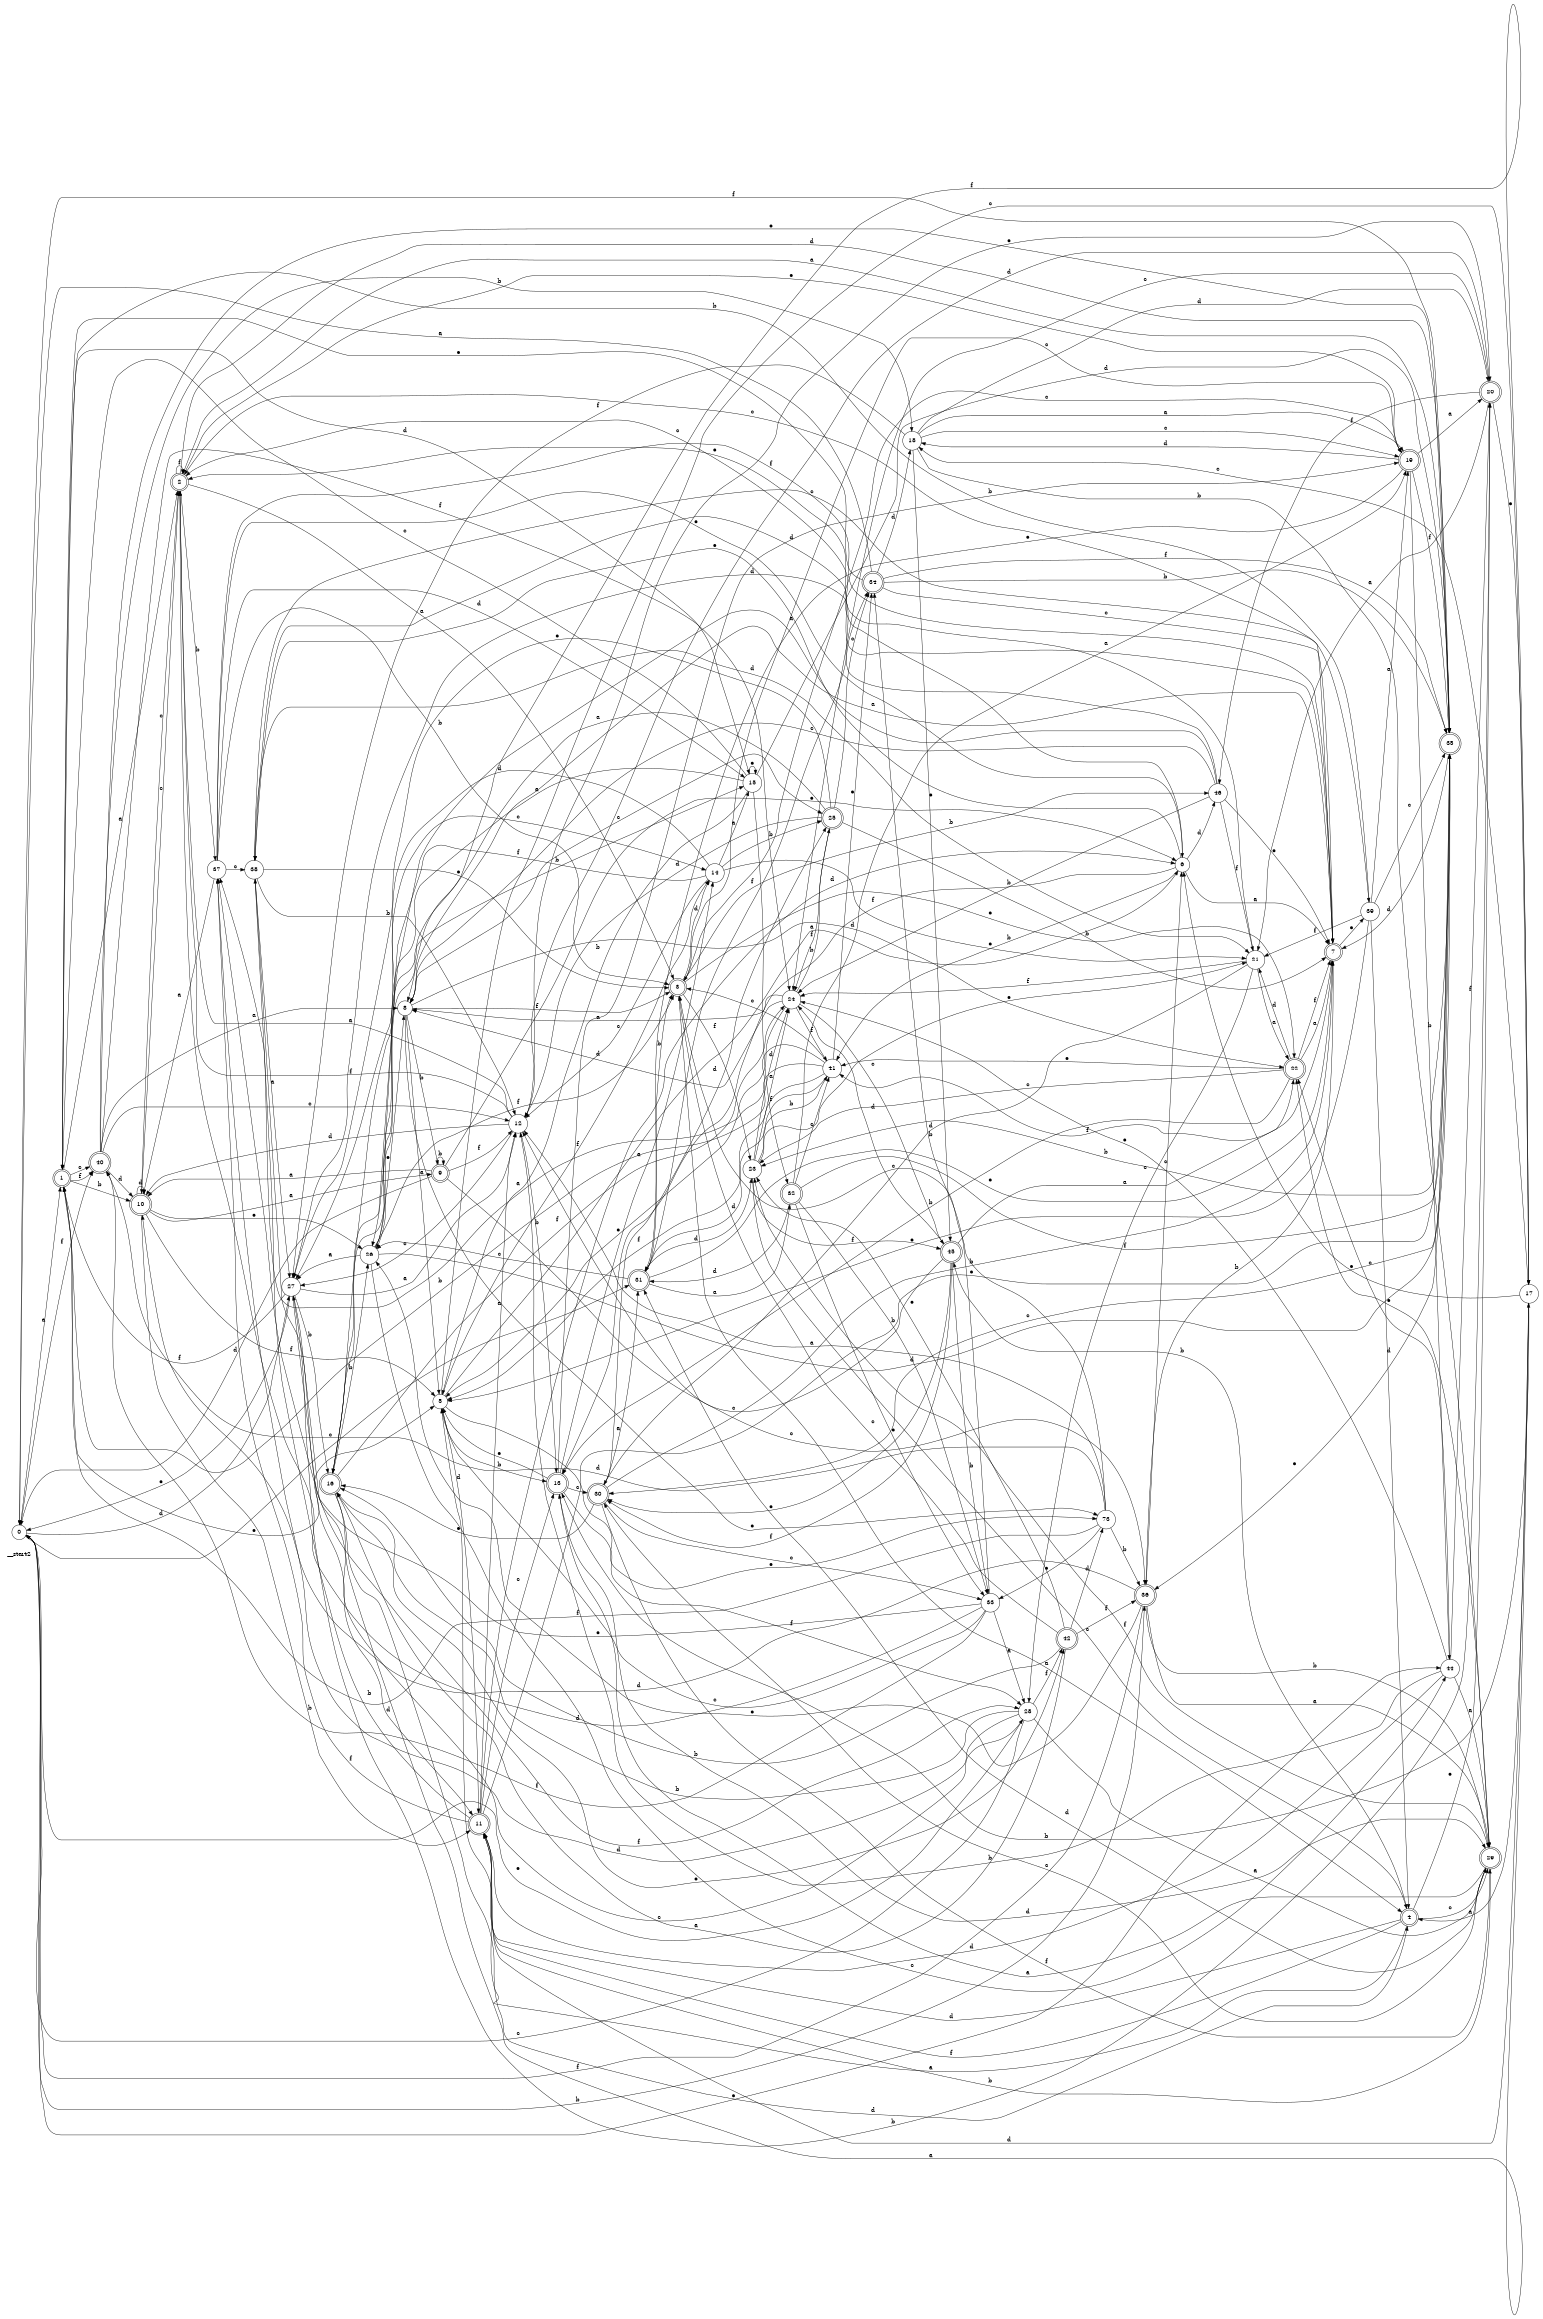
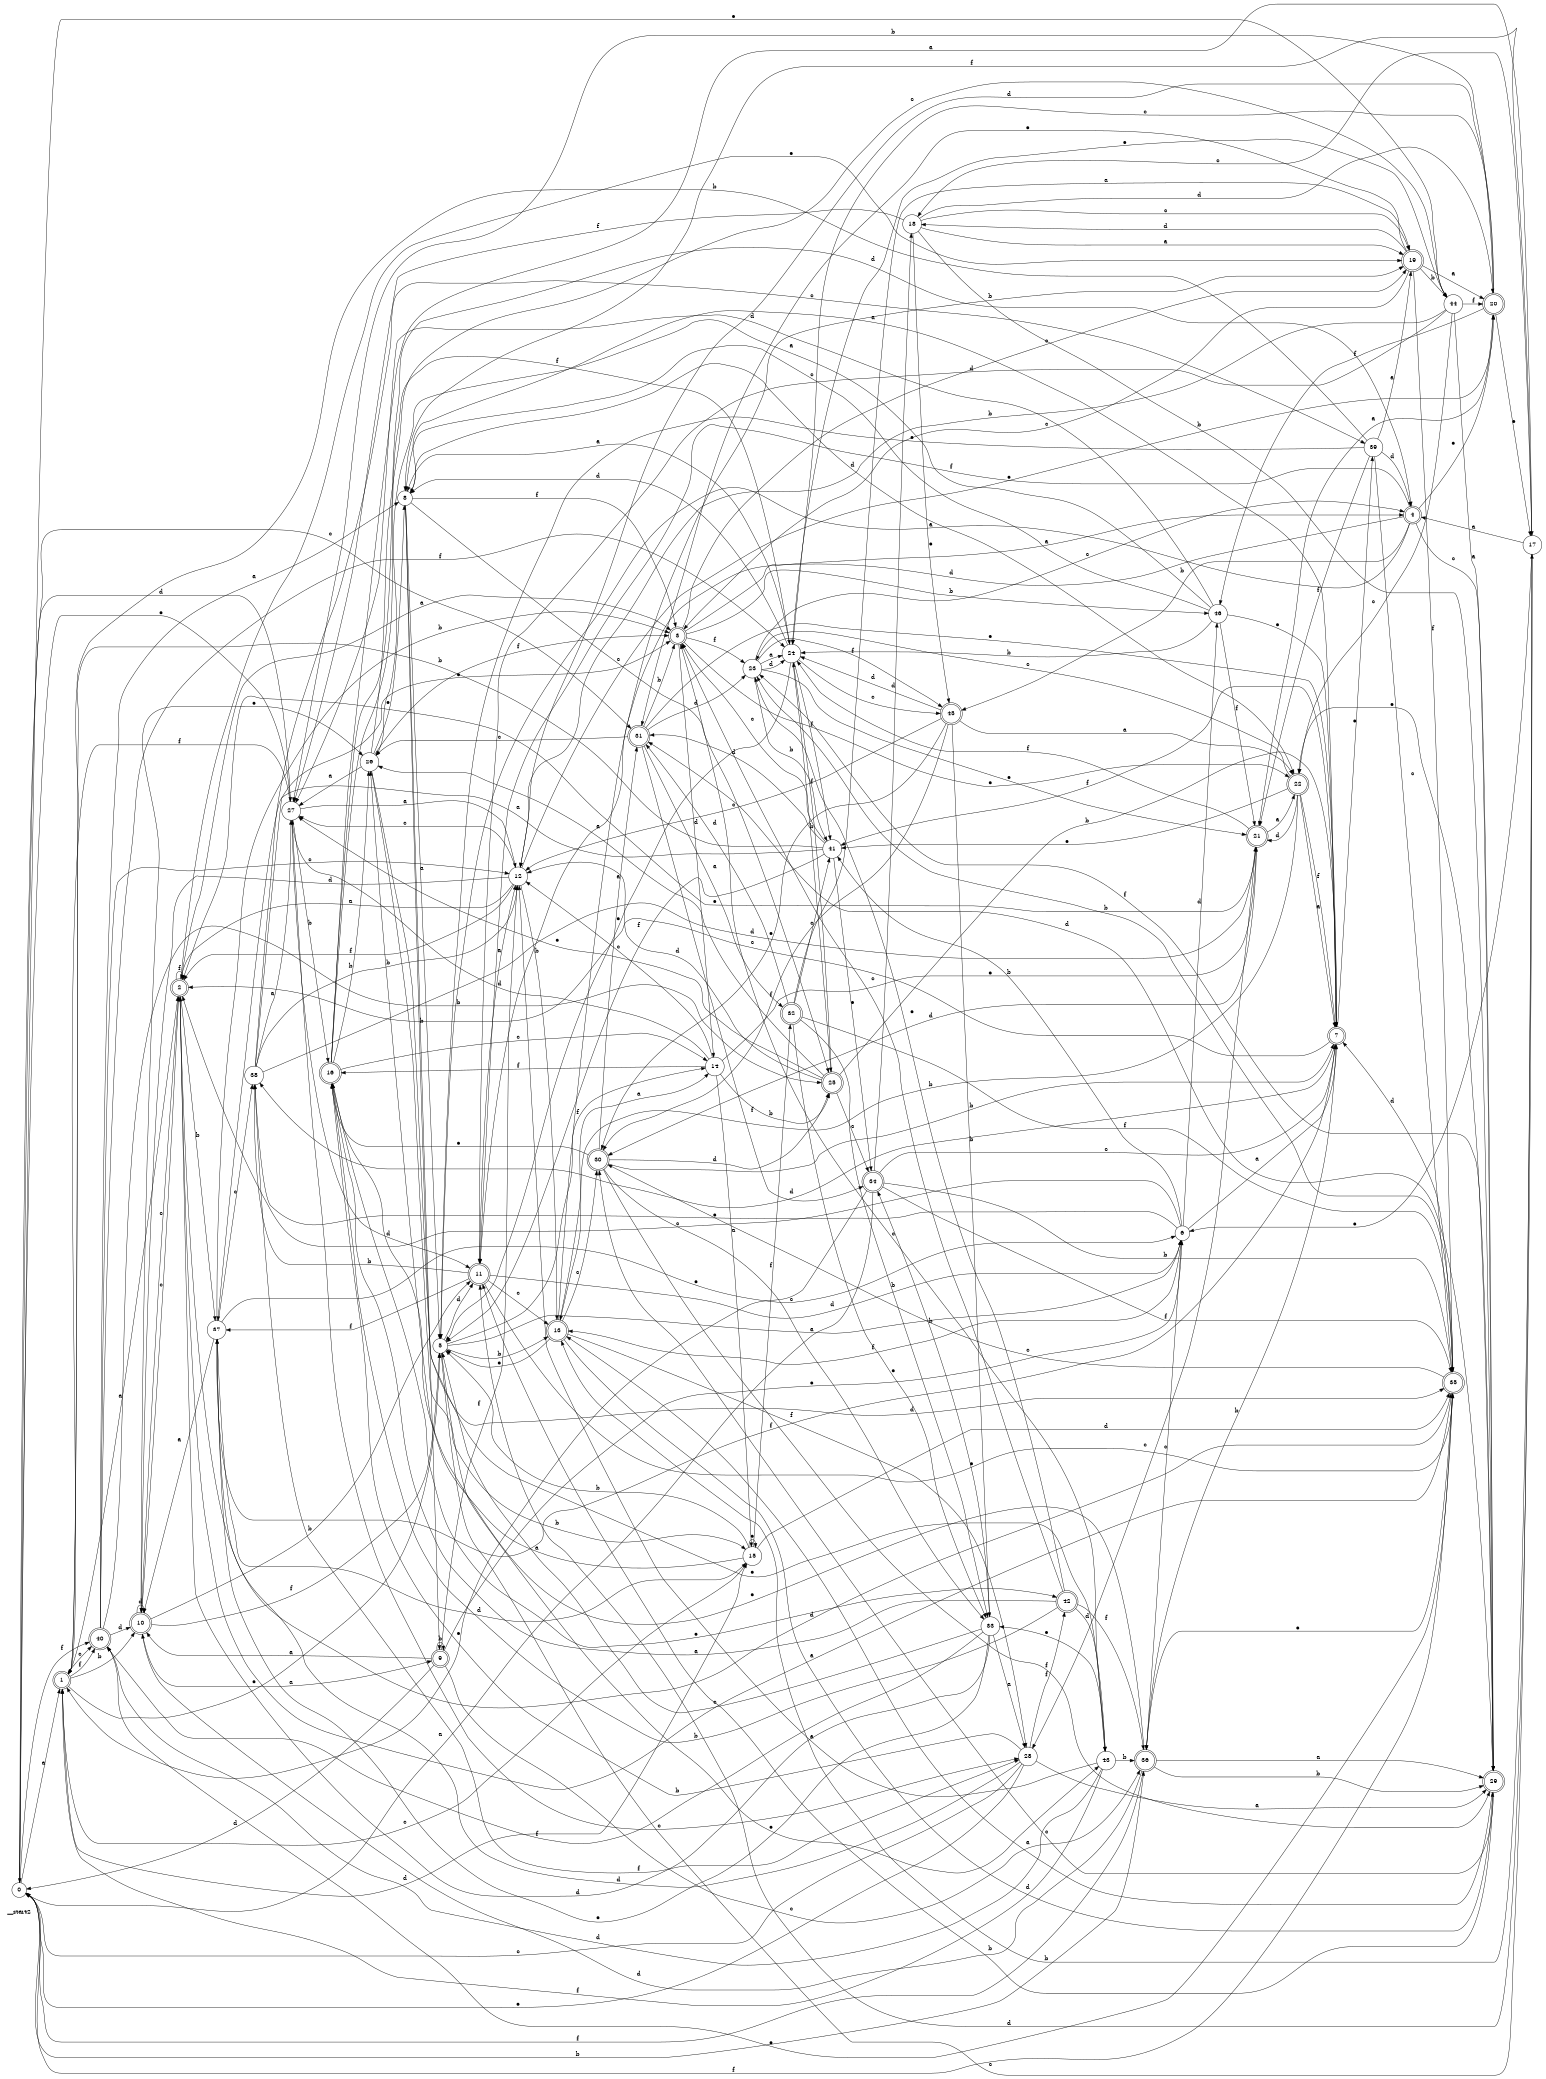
(206, 362) -> (212, 926)
(1255, 960) -> (1257, 836)
(1106, 1520) -> (1106, 1761)
